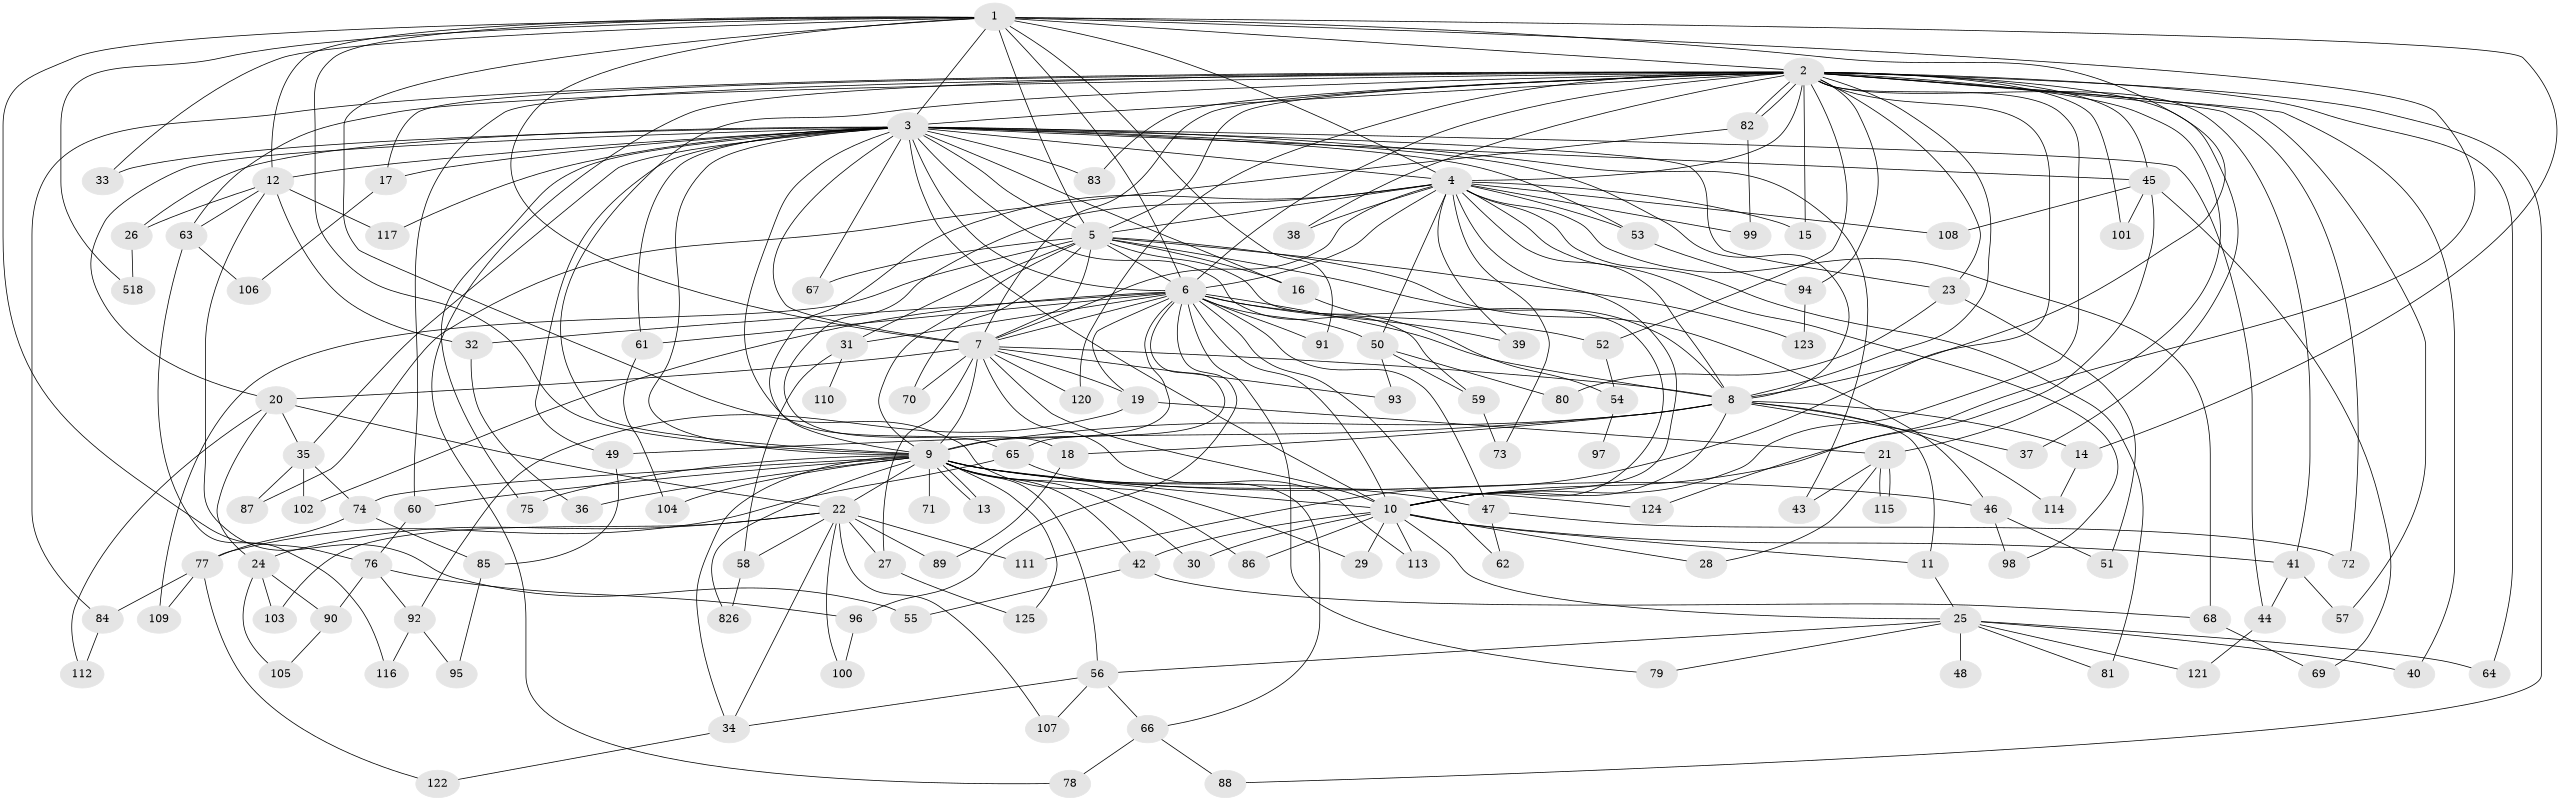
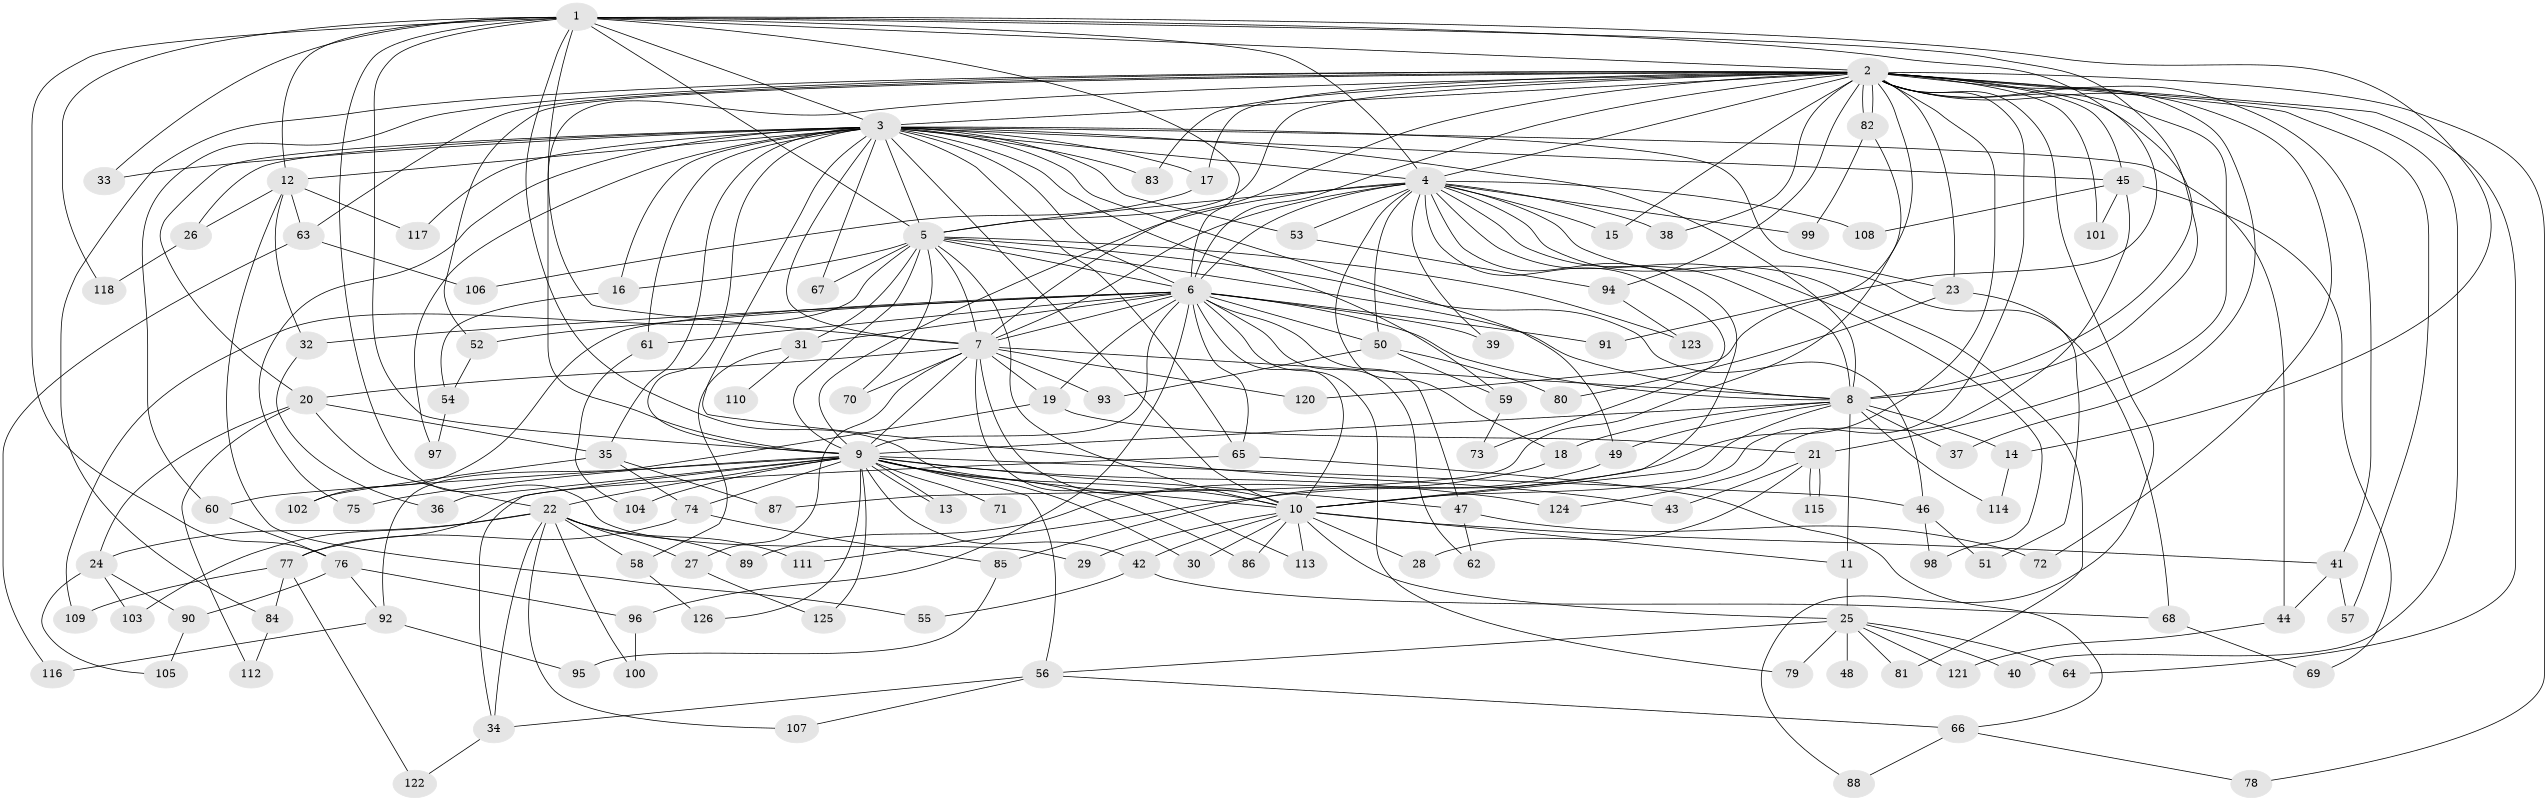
none -> (561, 205)
(133, 291) -> (104, 291)
(729, 620) -> (703, 620)
